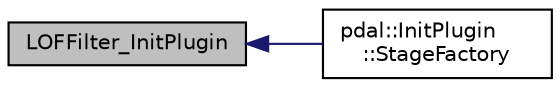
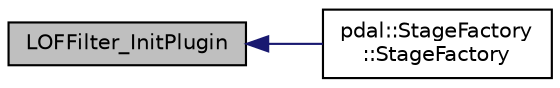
(437, 44) -> (437, 44)
